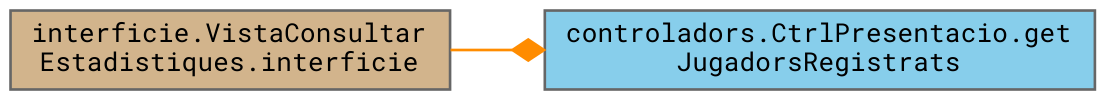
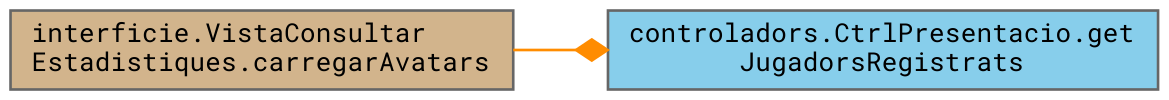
(230, 50) -> (262, 50)
